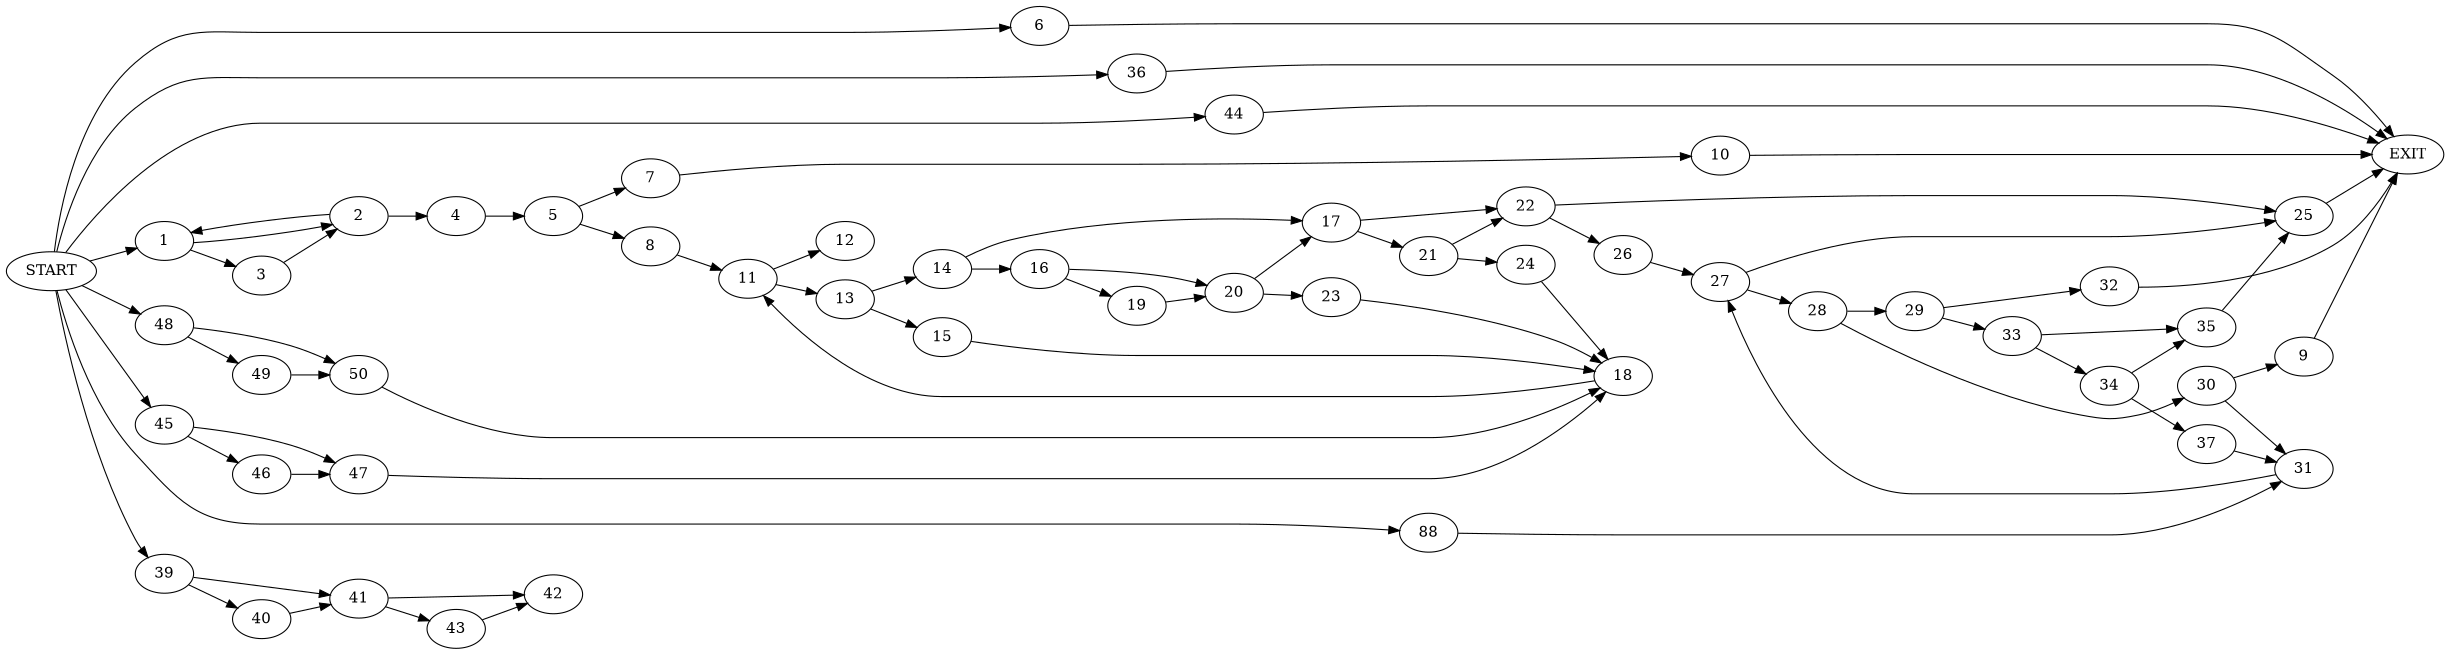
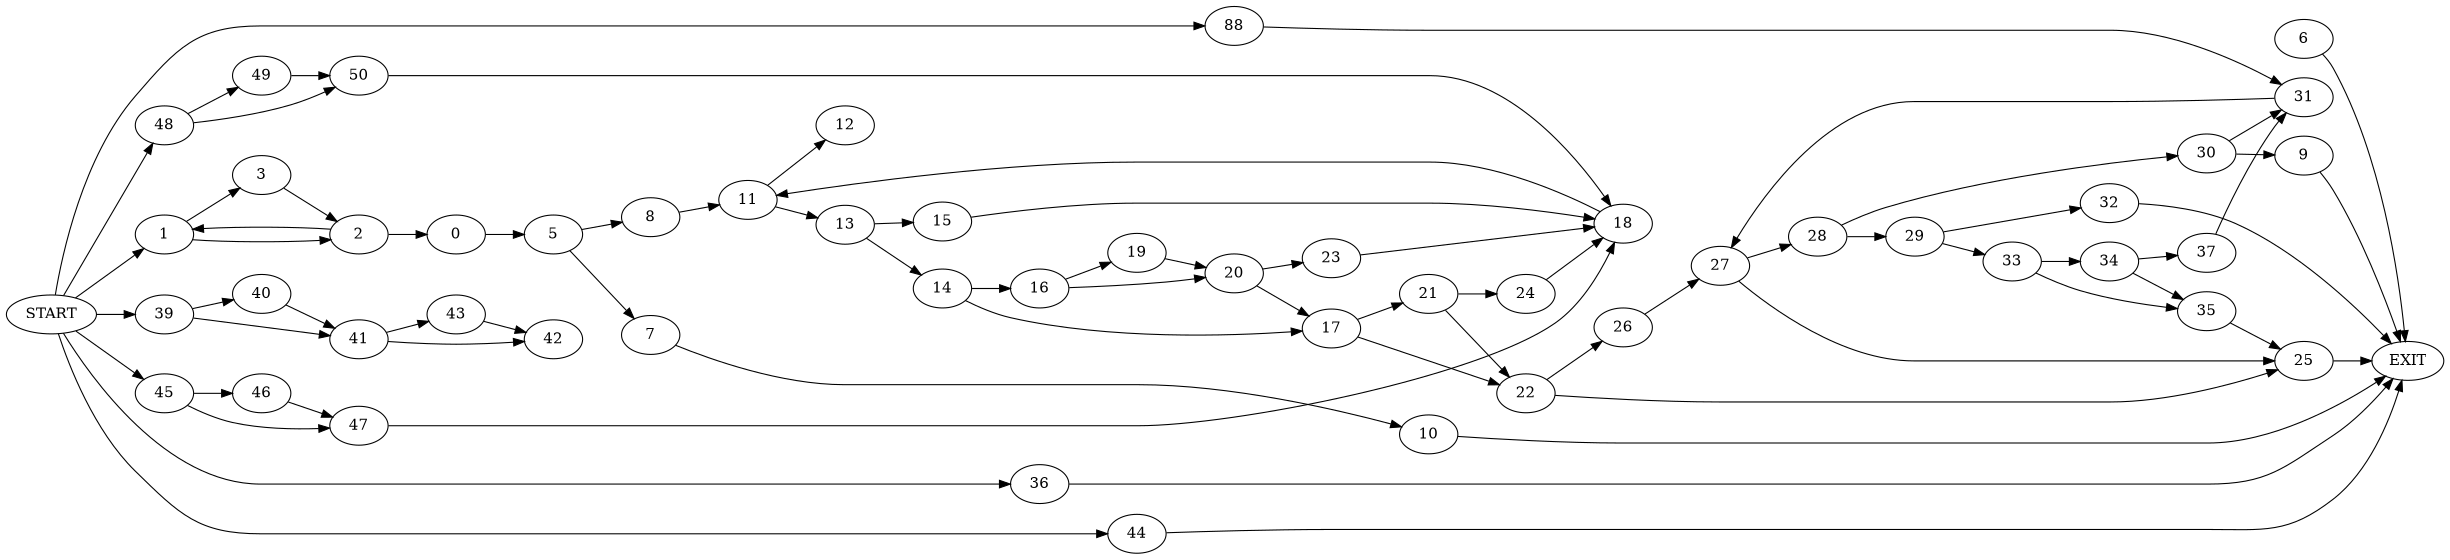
(459, 32) -> none
(456, 216) -> (456, 234)
